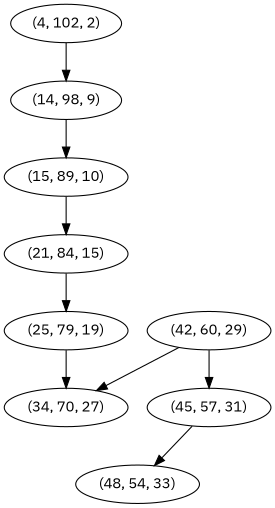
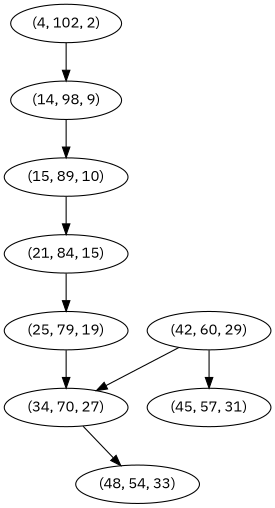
(177, 442) -> (98, 442)
